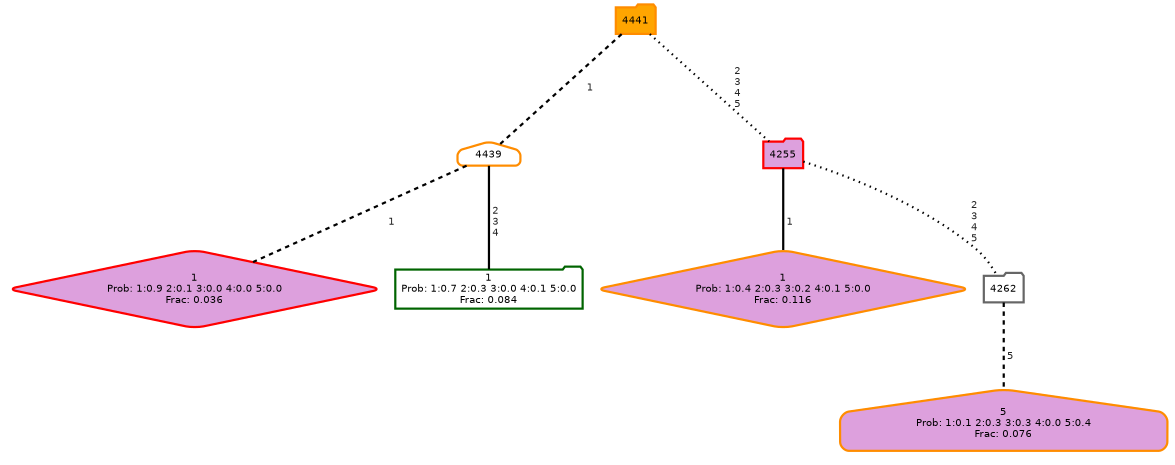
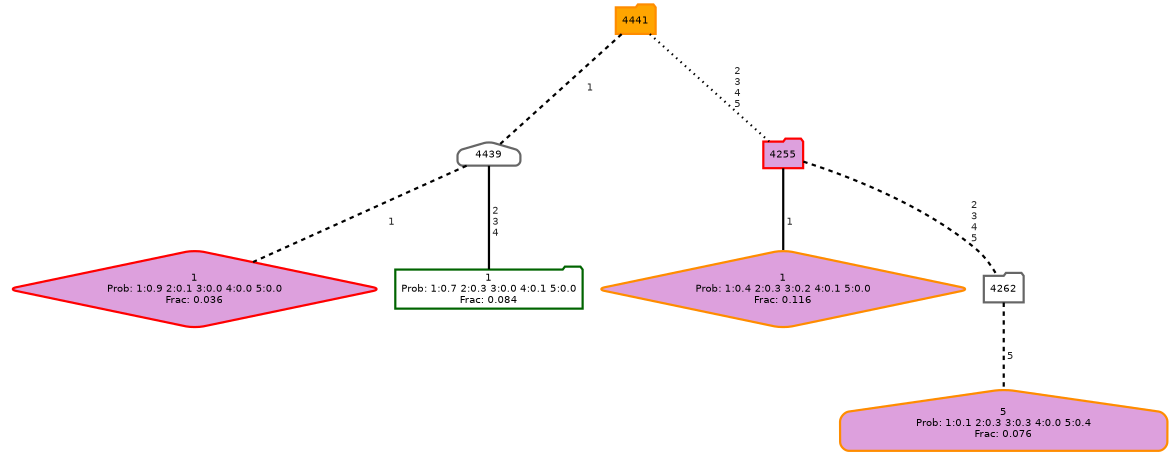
(489, 155) -> (489, 155)
(909, 205) -> (909, 205)
